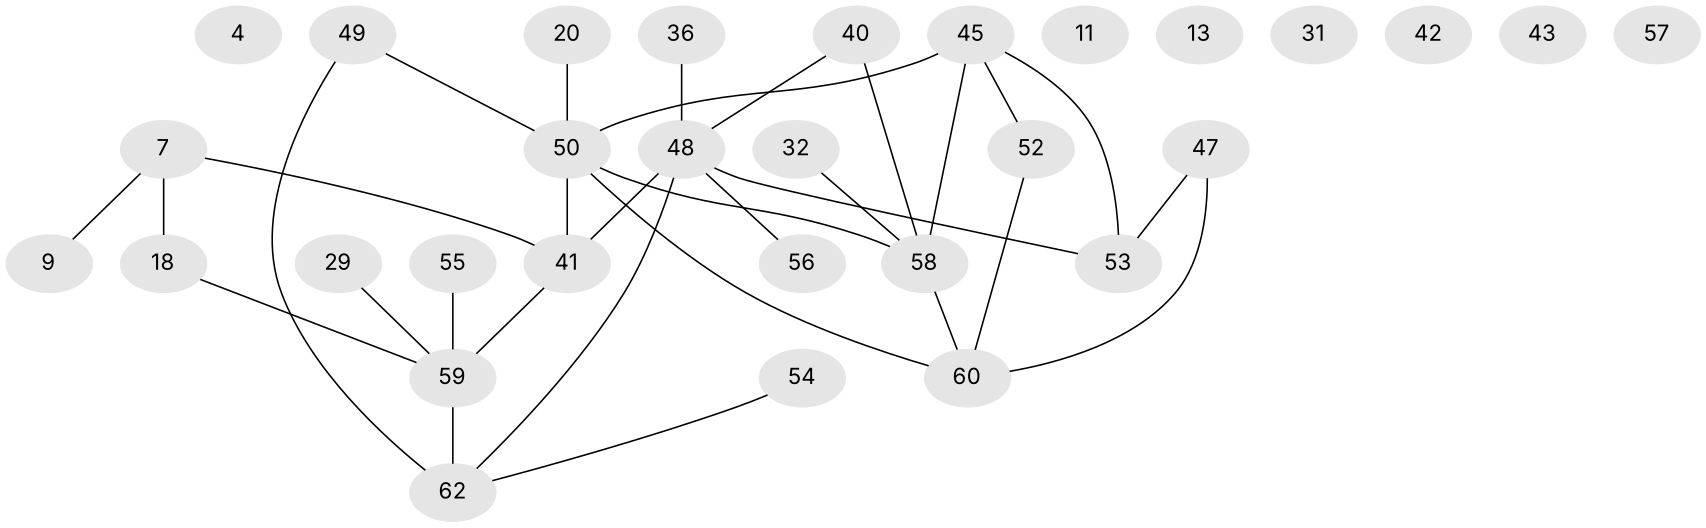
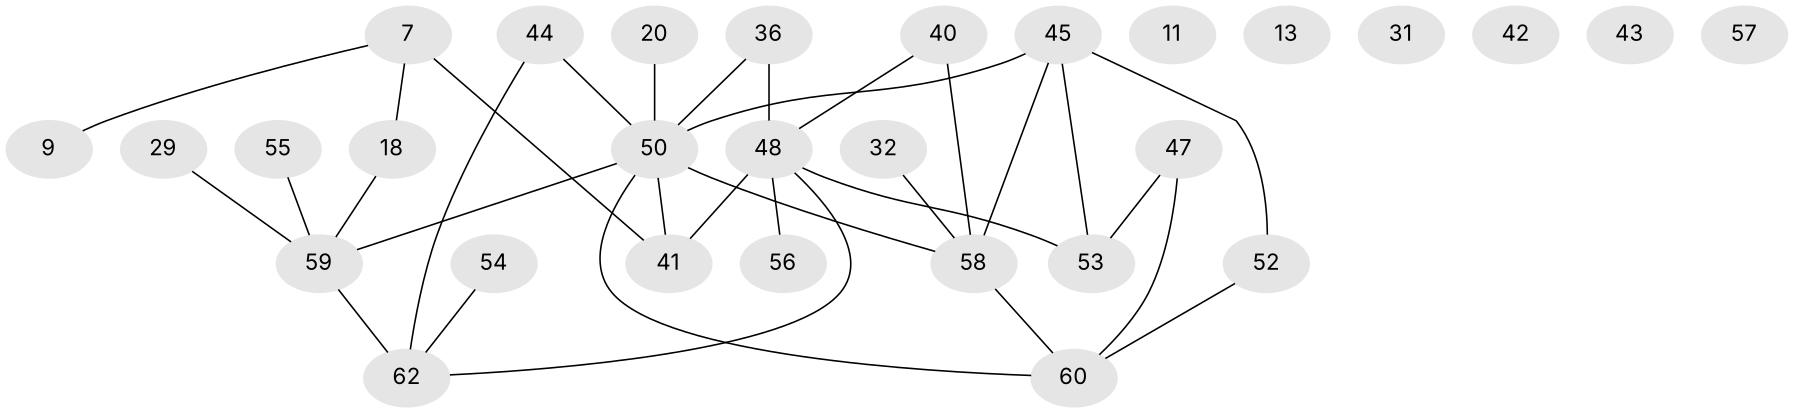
(238, 35) -> none
(353, 35) -> (540, 35)
none -> (712, 92)
(510, 321) -> (487, 207)
